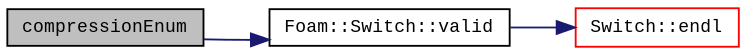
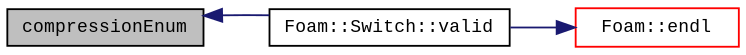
(657, 28) -> (657, 28)
(227, 40) -> (246, 15)
